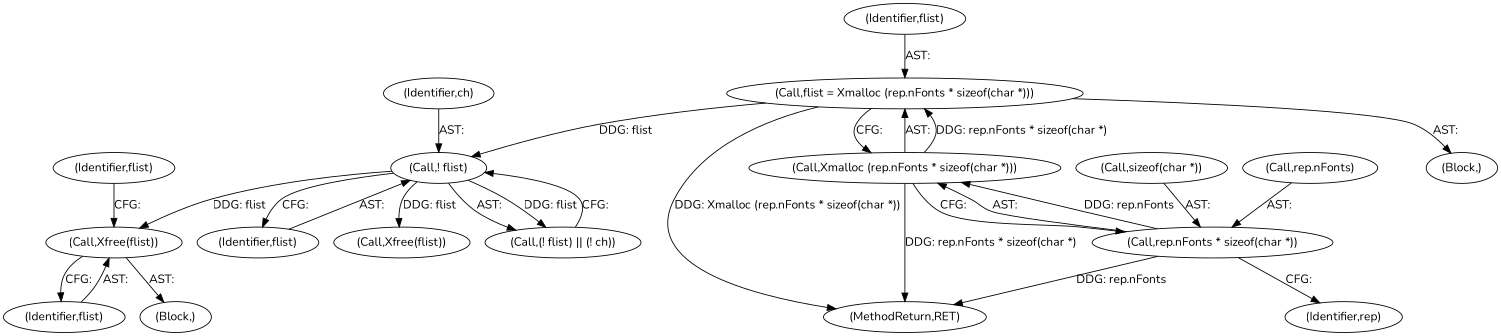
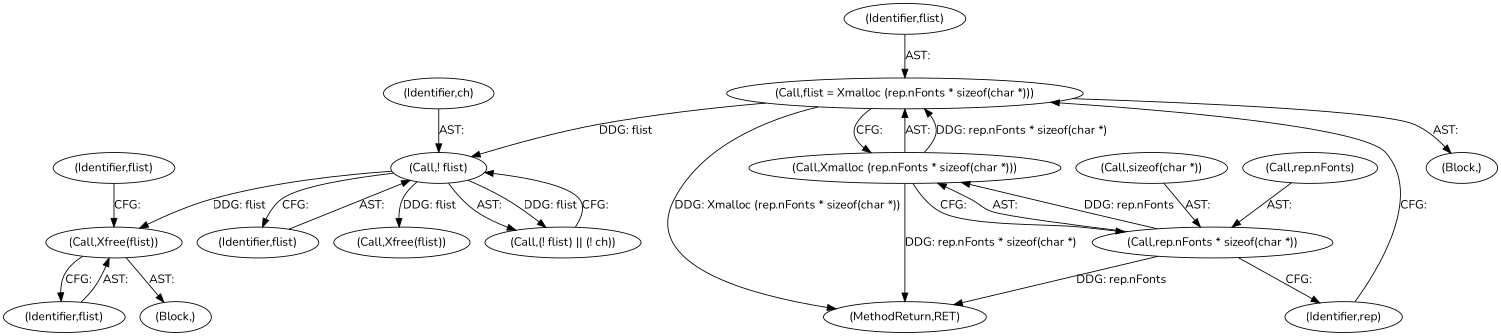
none -> (1306, 128)
